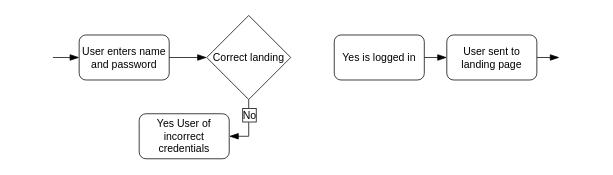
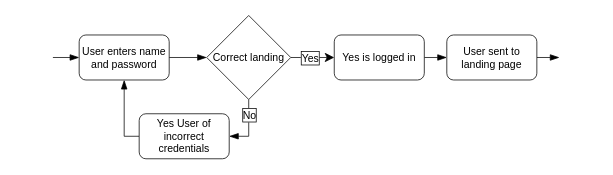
none -> (309, 57)
none -> (124, 120)
